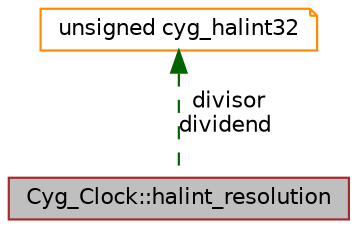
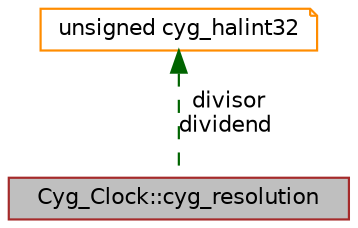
(179, 199) -> (179, 199)
